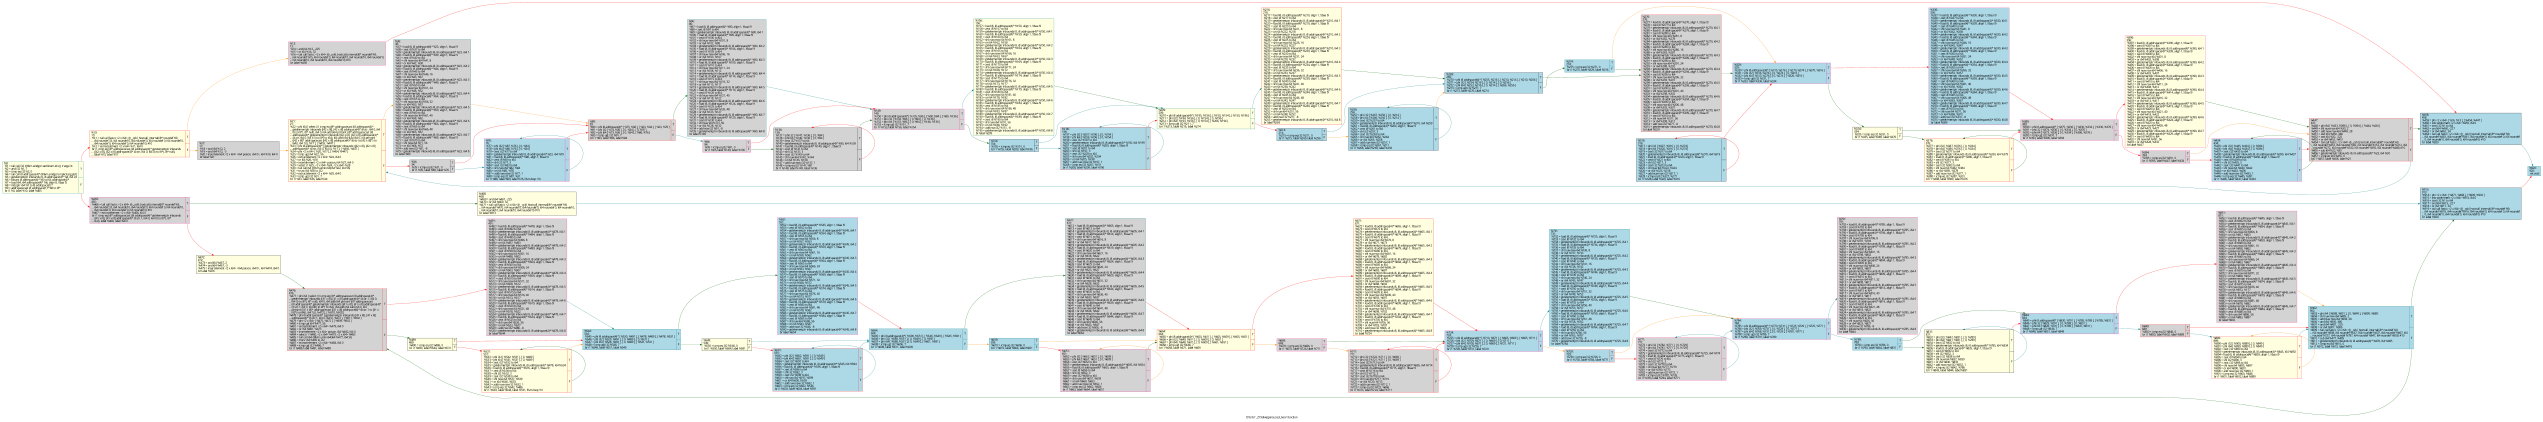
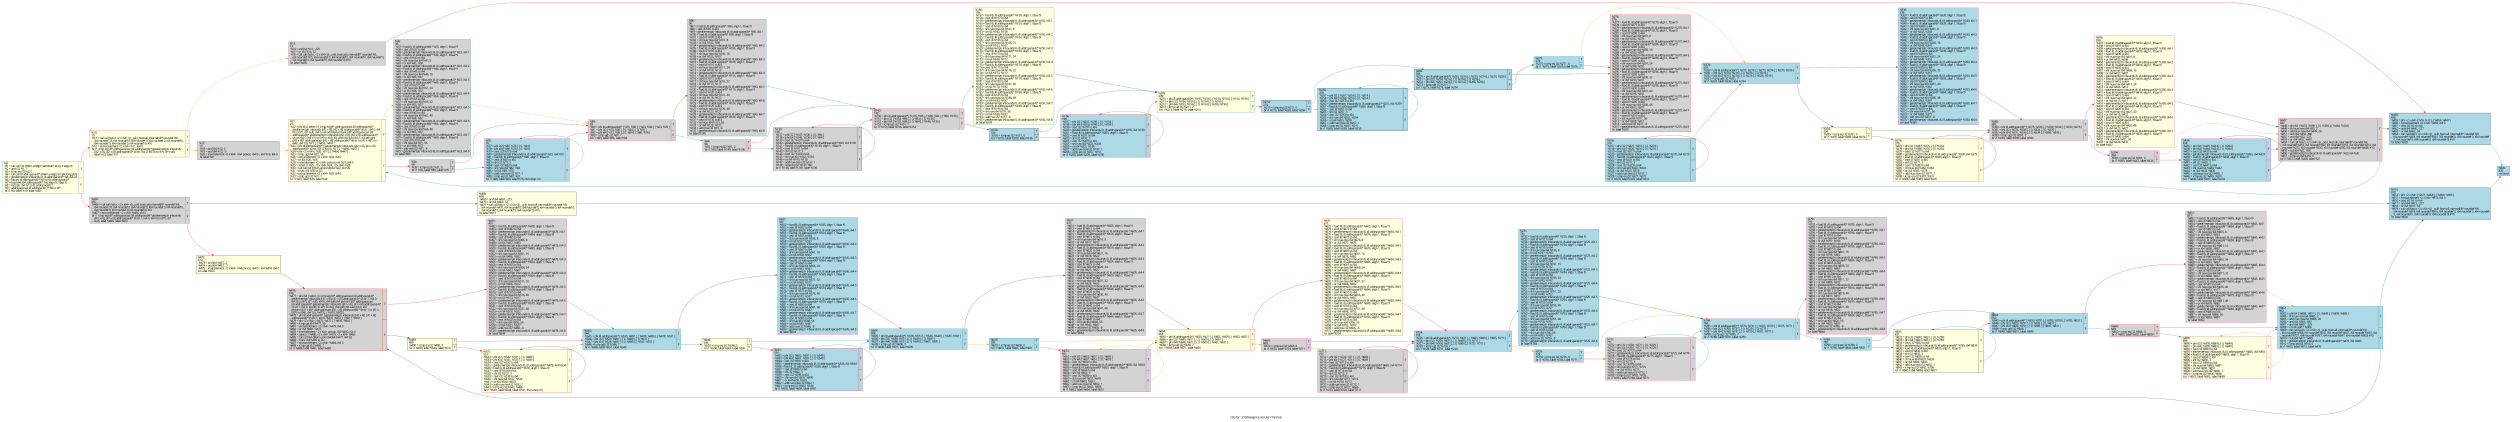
(1302, 66) -> none
